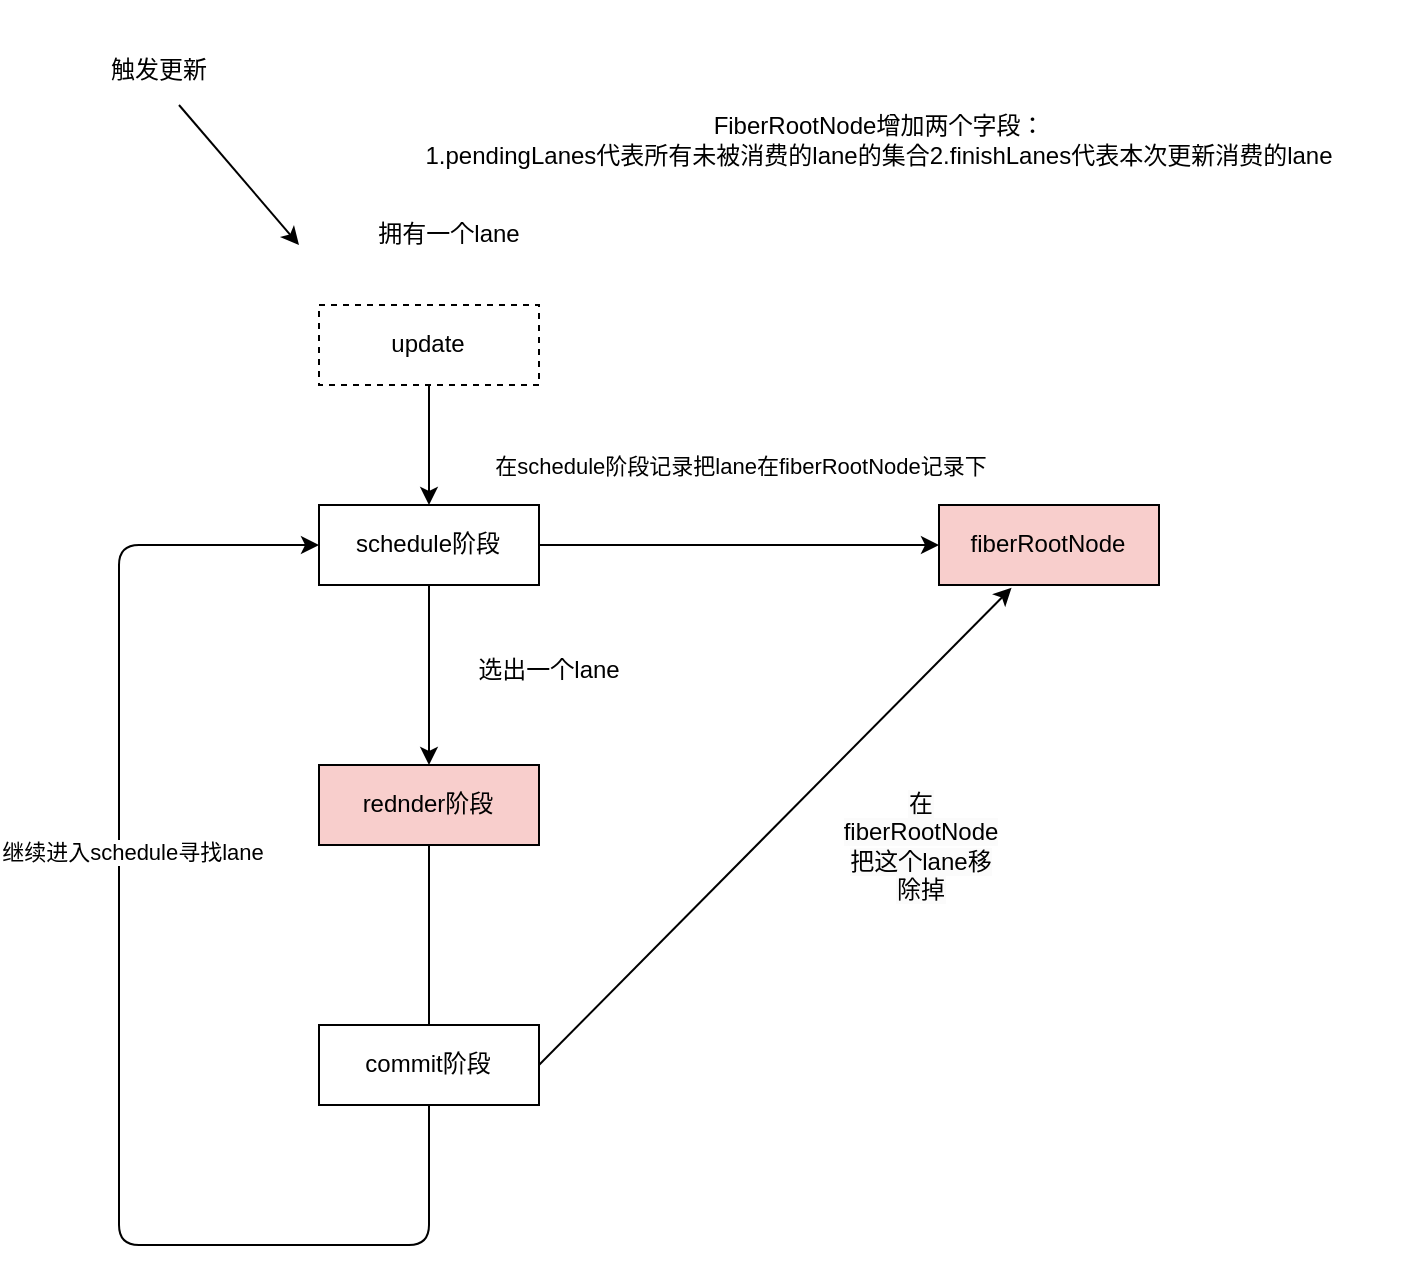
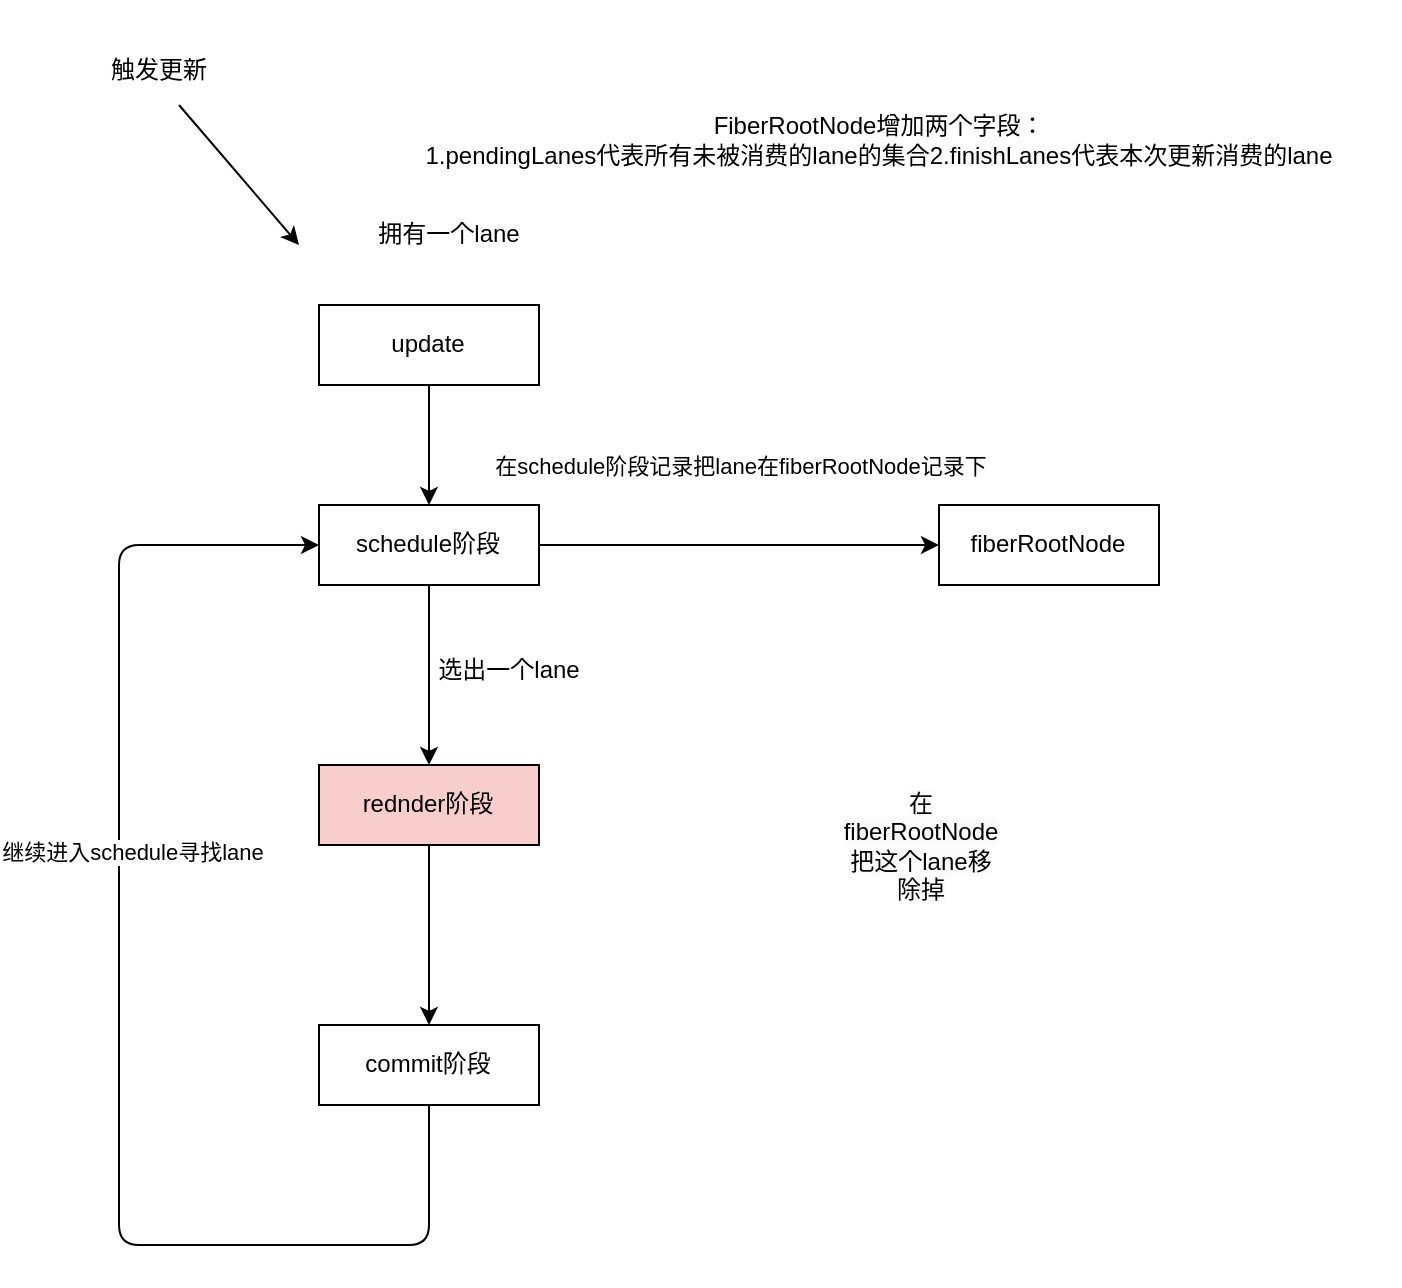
(429, 345) -> (429, 345)
(1049, 545) -> (1049, 545)
(549, 671) -> (509, 671)
(771, 831) -> none
(429, 1015) -> (429, 1010)
